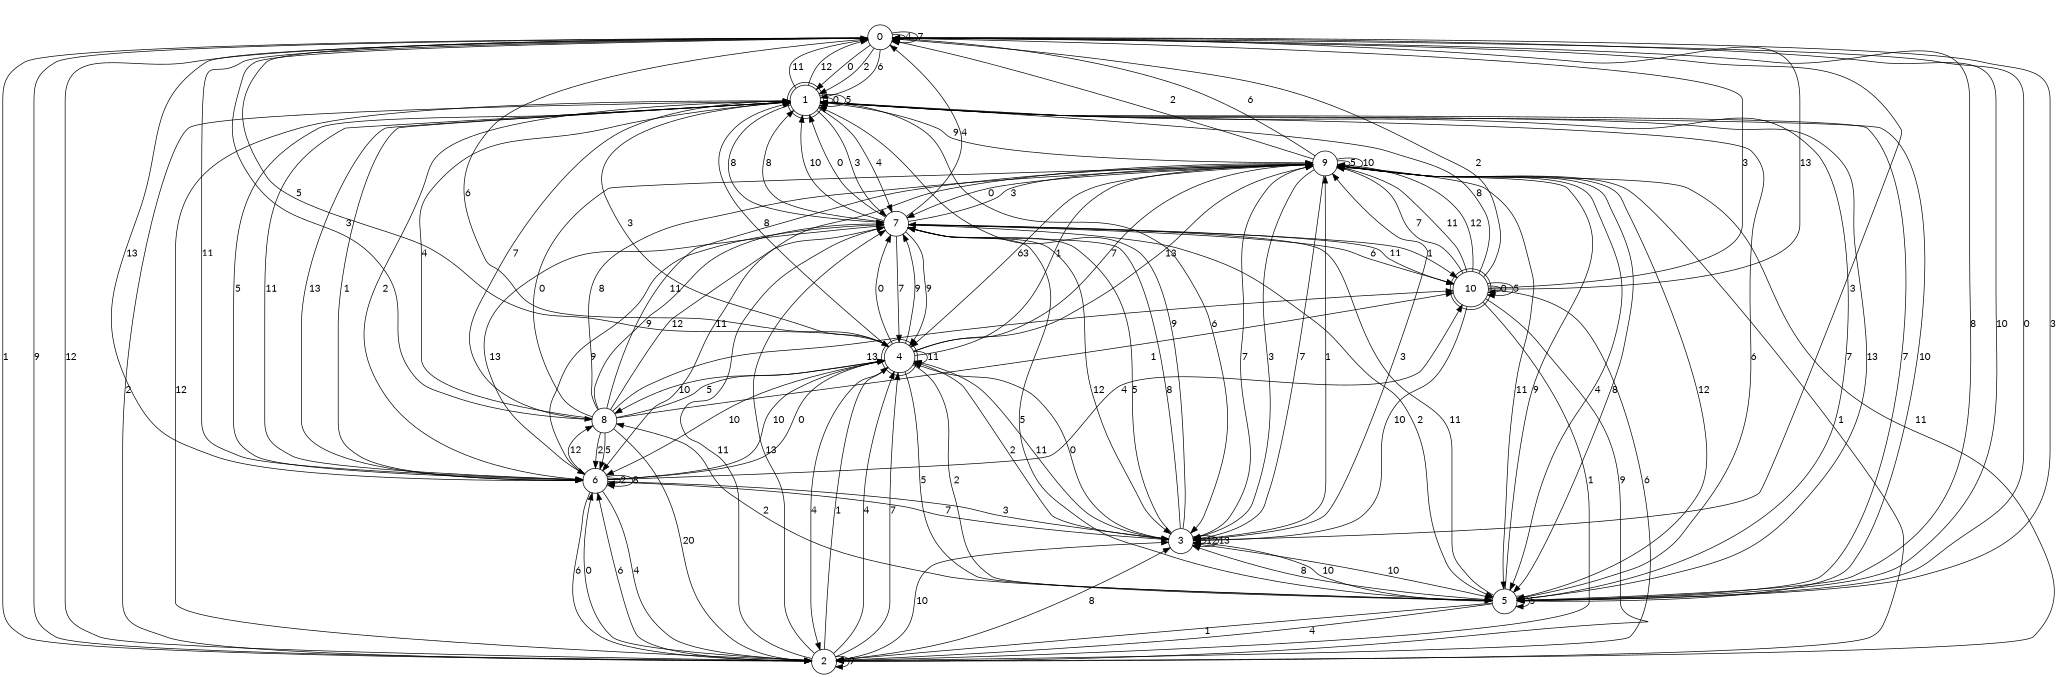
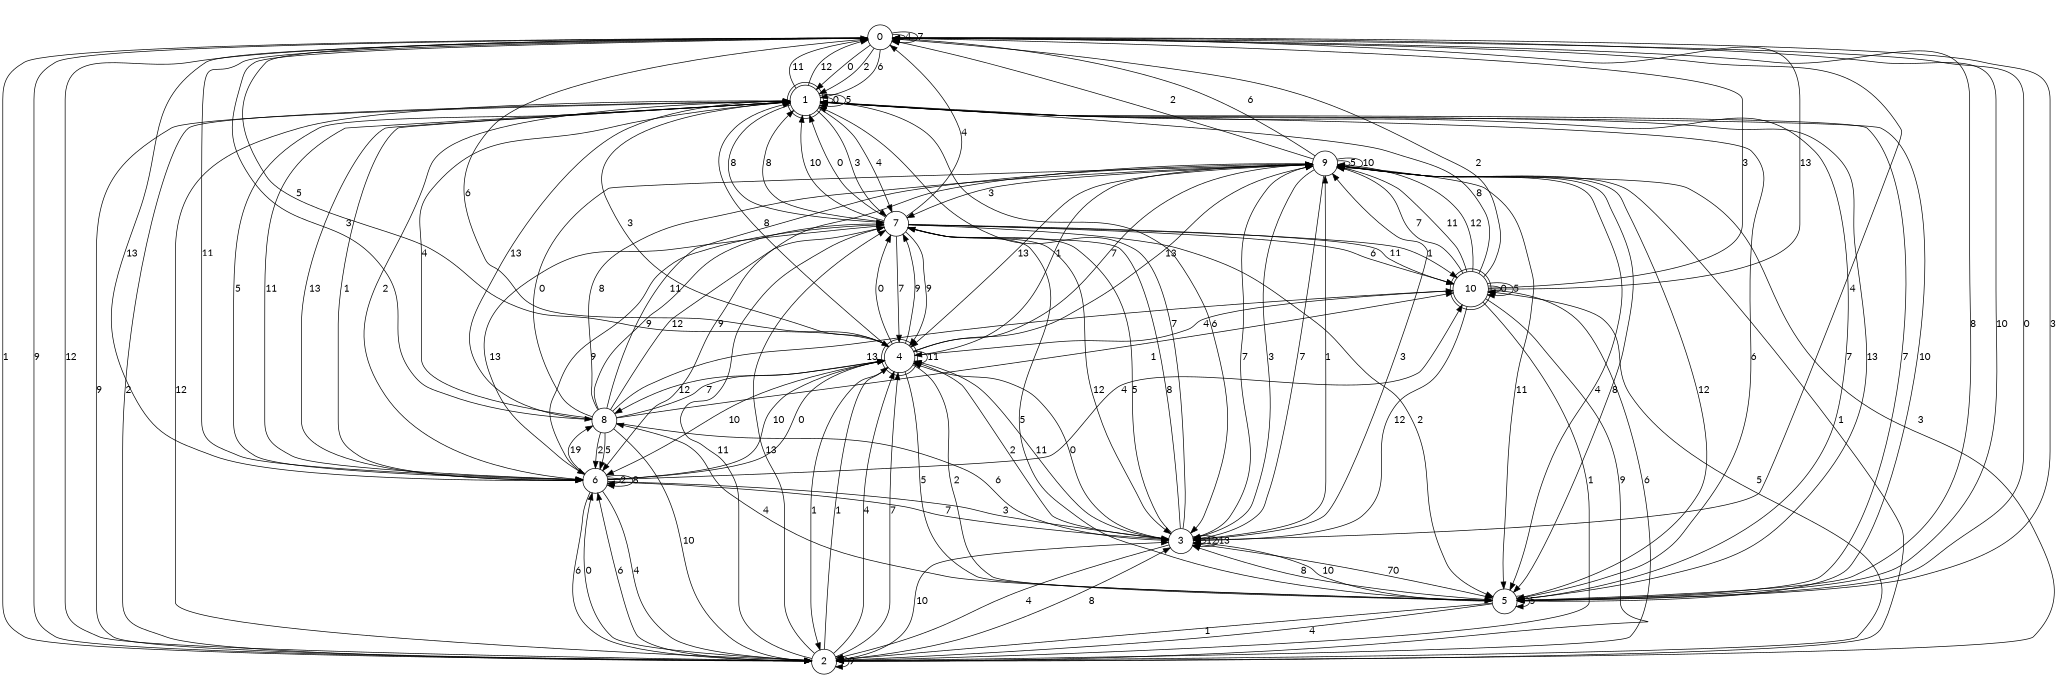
(1059, 154) -> (96, 407)
(1004, 192) -> none
(991, 194) -> (991, 194)
(516, 254) -> (516, 254)
(1023, 254) -> (1023, 254)
(1336, 265) -> none
(1853, 289) -> (1853, 289)
(1578, 294) -> none
(721, 325) -> (721, 325)
(1174, 325) -> (1174, 325)
none -> (1189, 329)
(684, 390) -> (684, 390)
(709, 390) -> (709, 390)
(1400, 421) -> (1400, 421)
(1921, 421) -> (1921, 421)
none -> (899, 448)
(576, 451) -> (576, 451)
(766, 511) -> (766, 511)
(814, 511) -> (814, 511)
(689, 541) -> (689, 541)
(1393, 571) -> (1393, 571)
none -> (1005, 597)
none -> (1865, 624)
